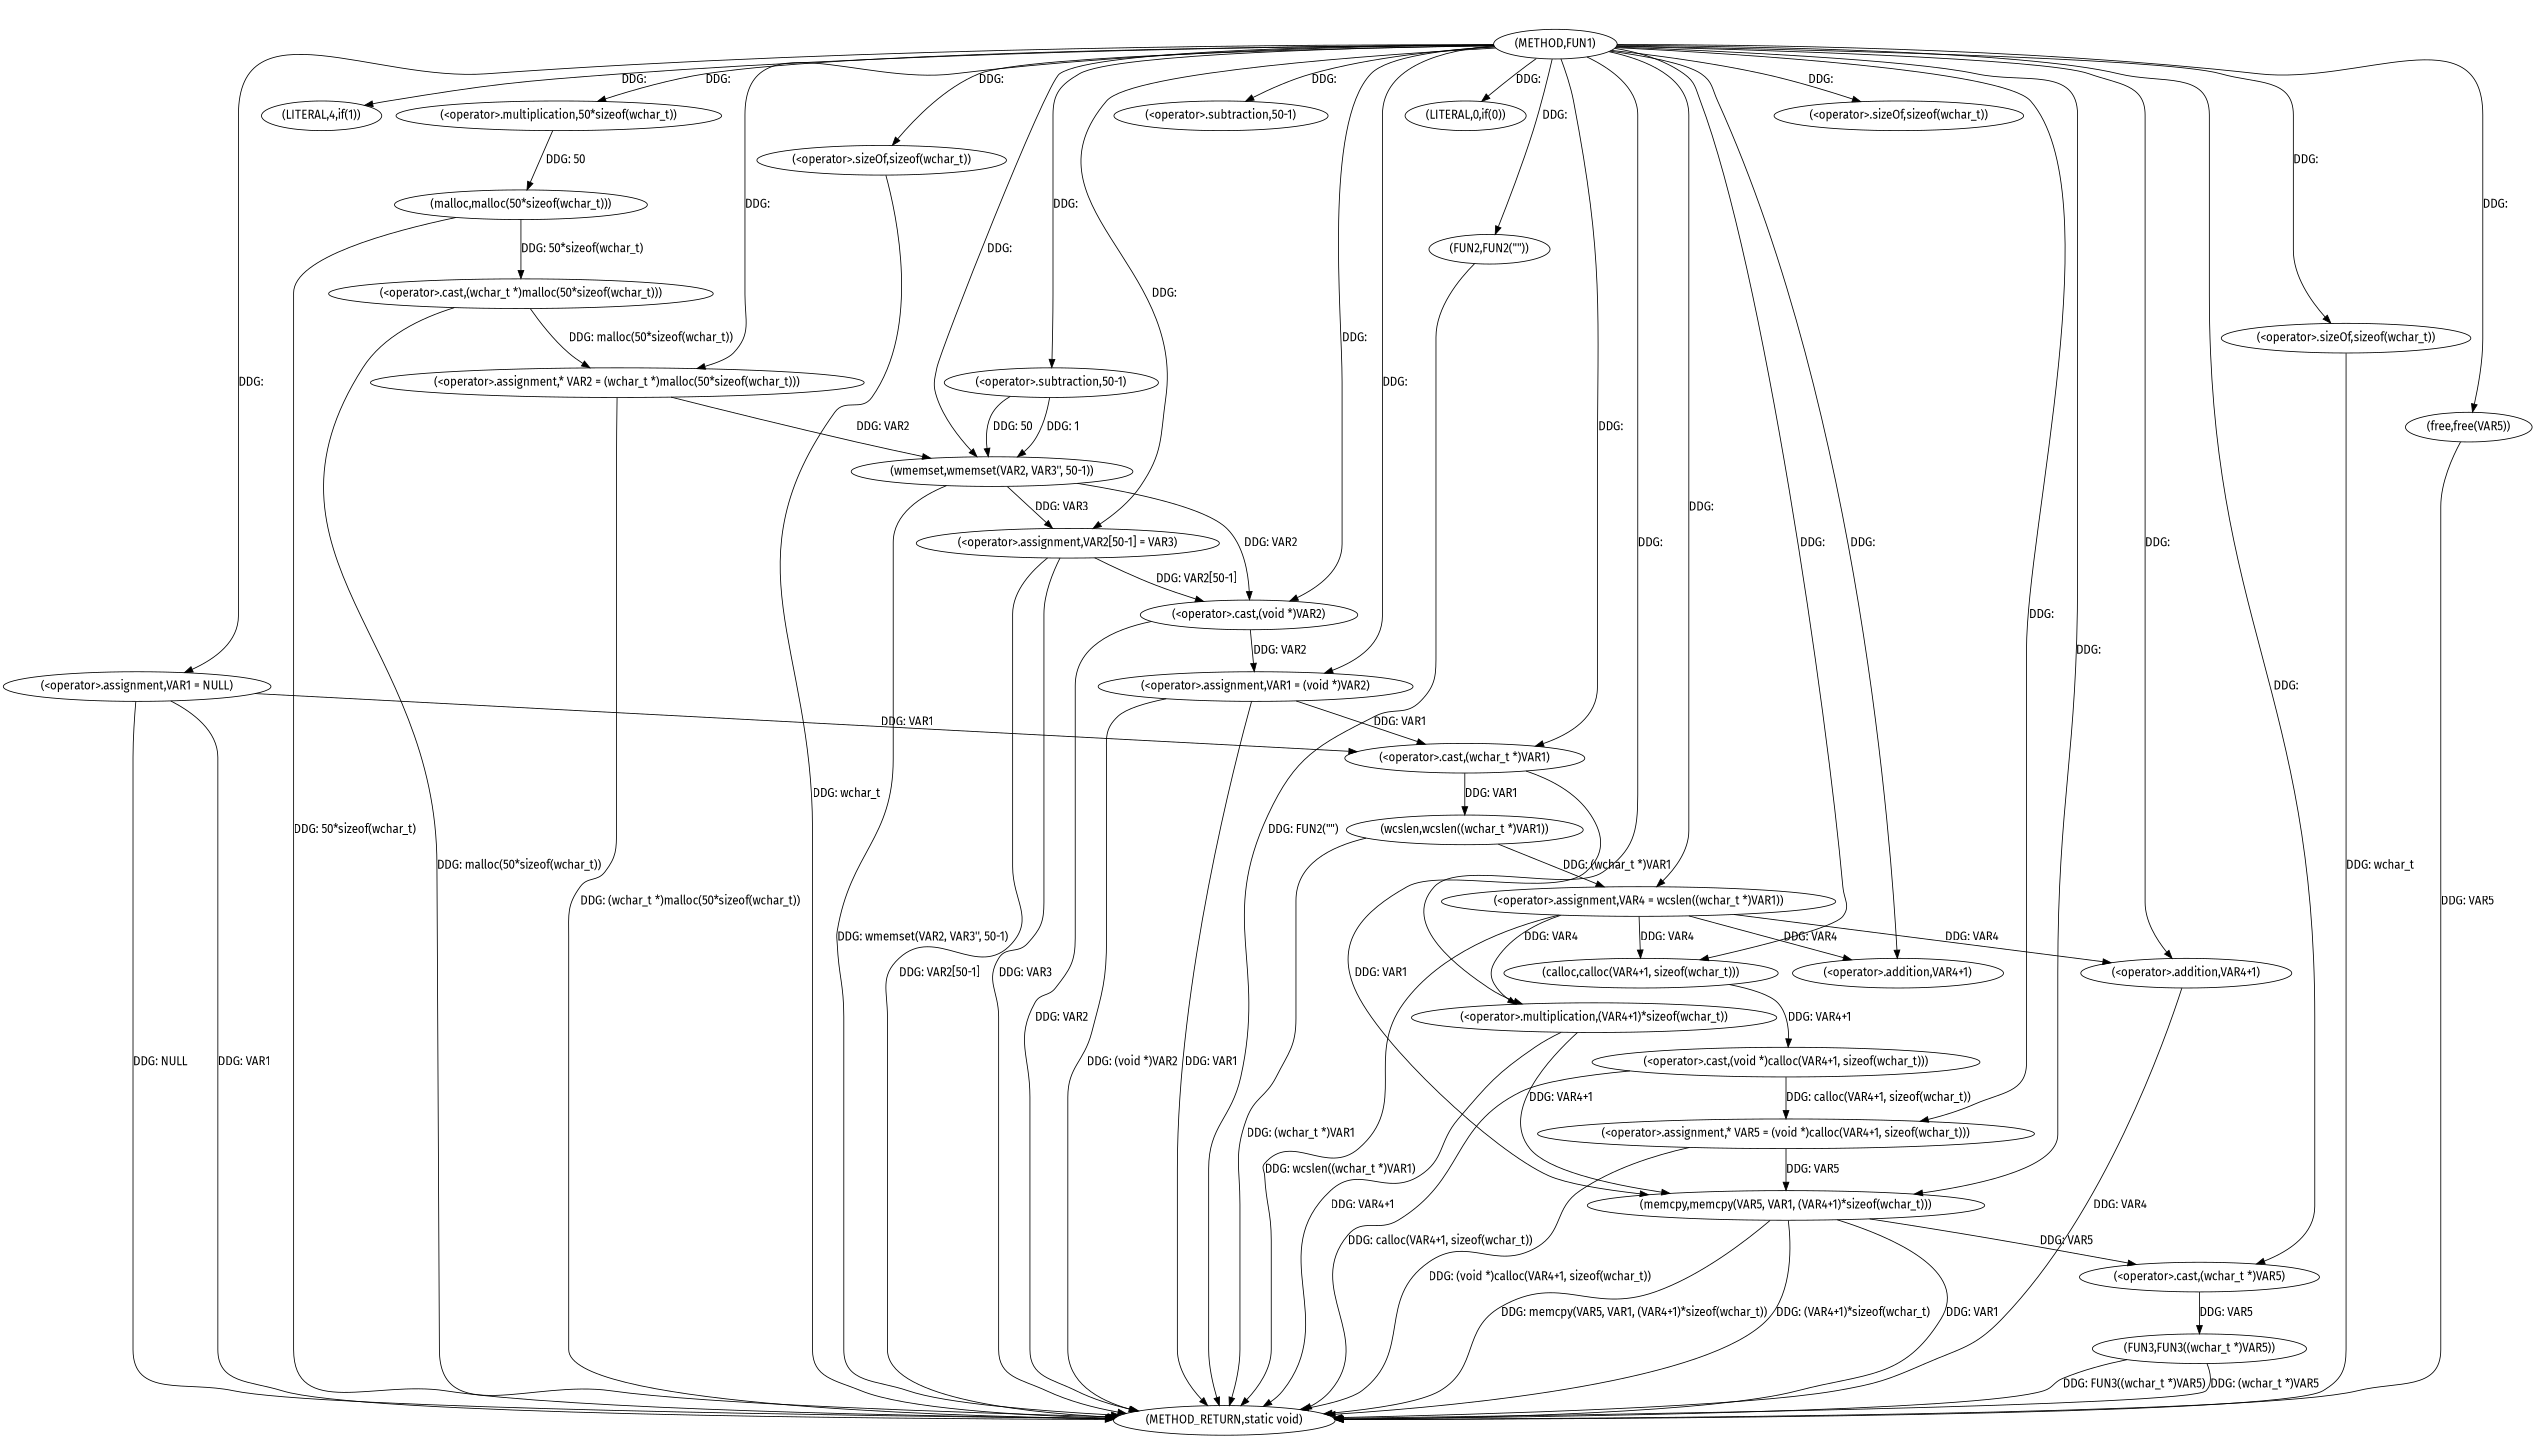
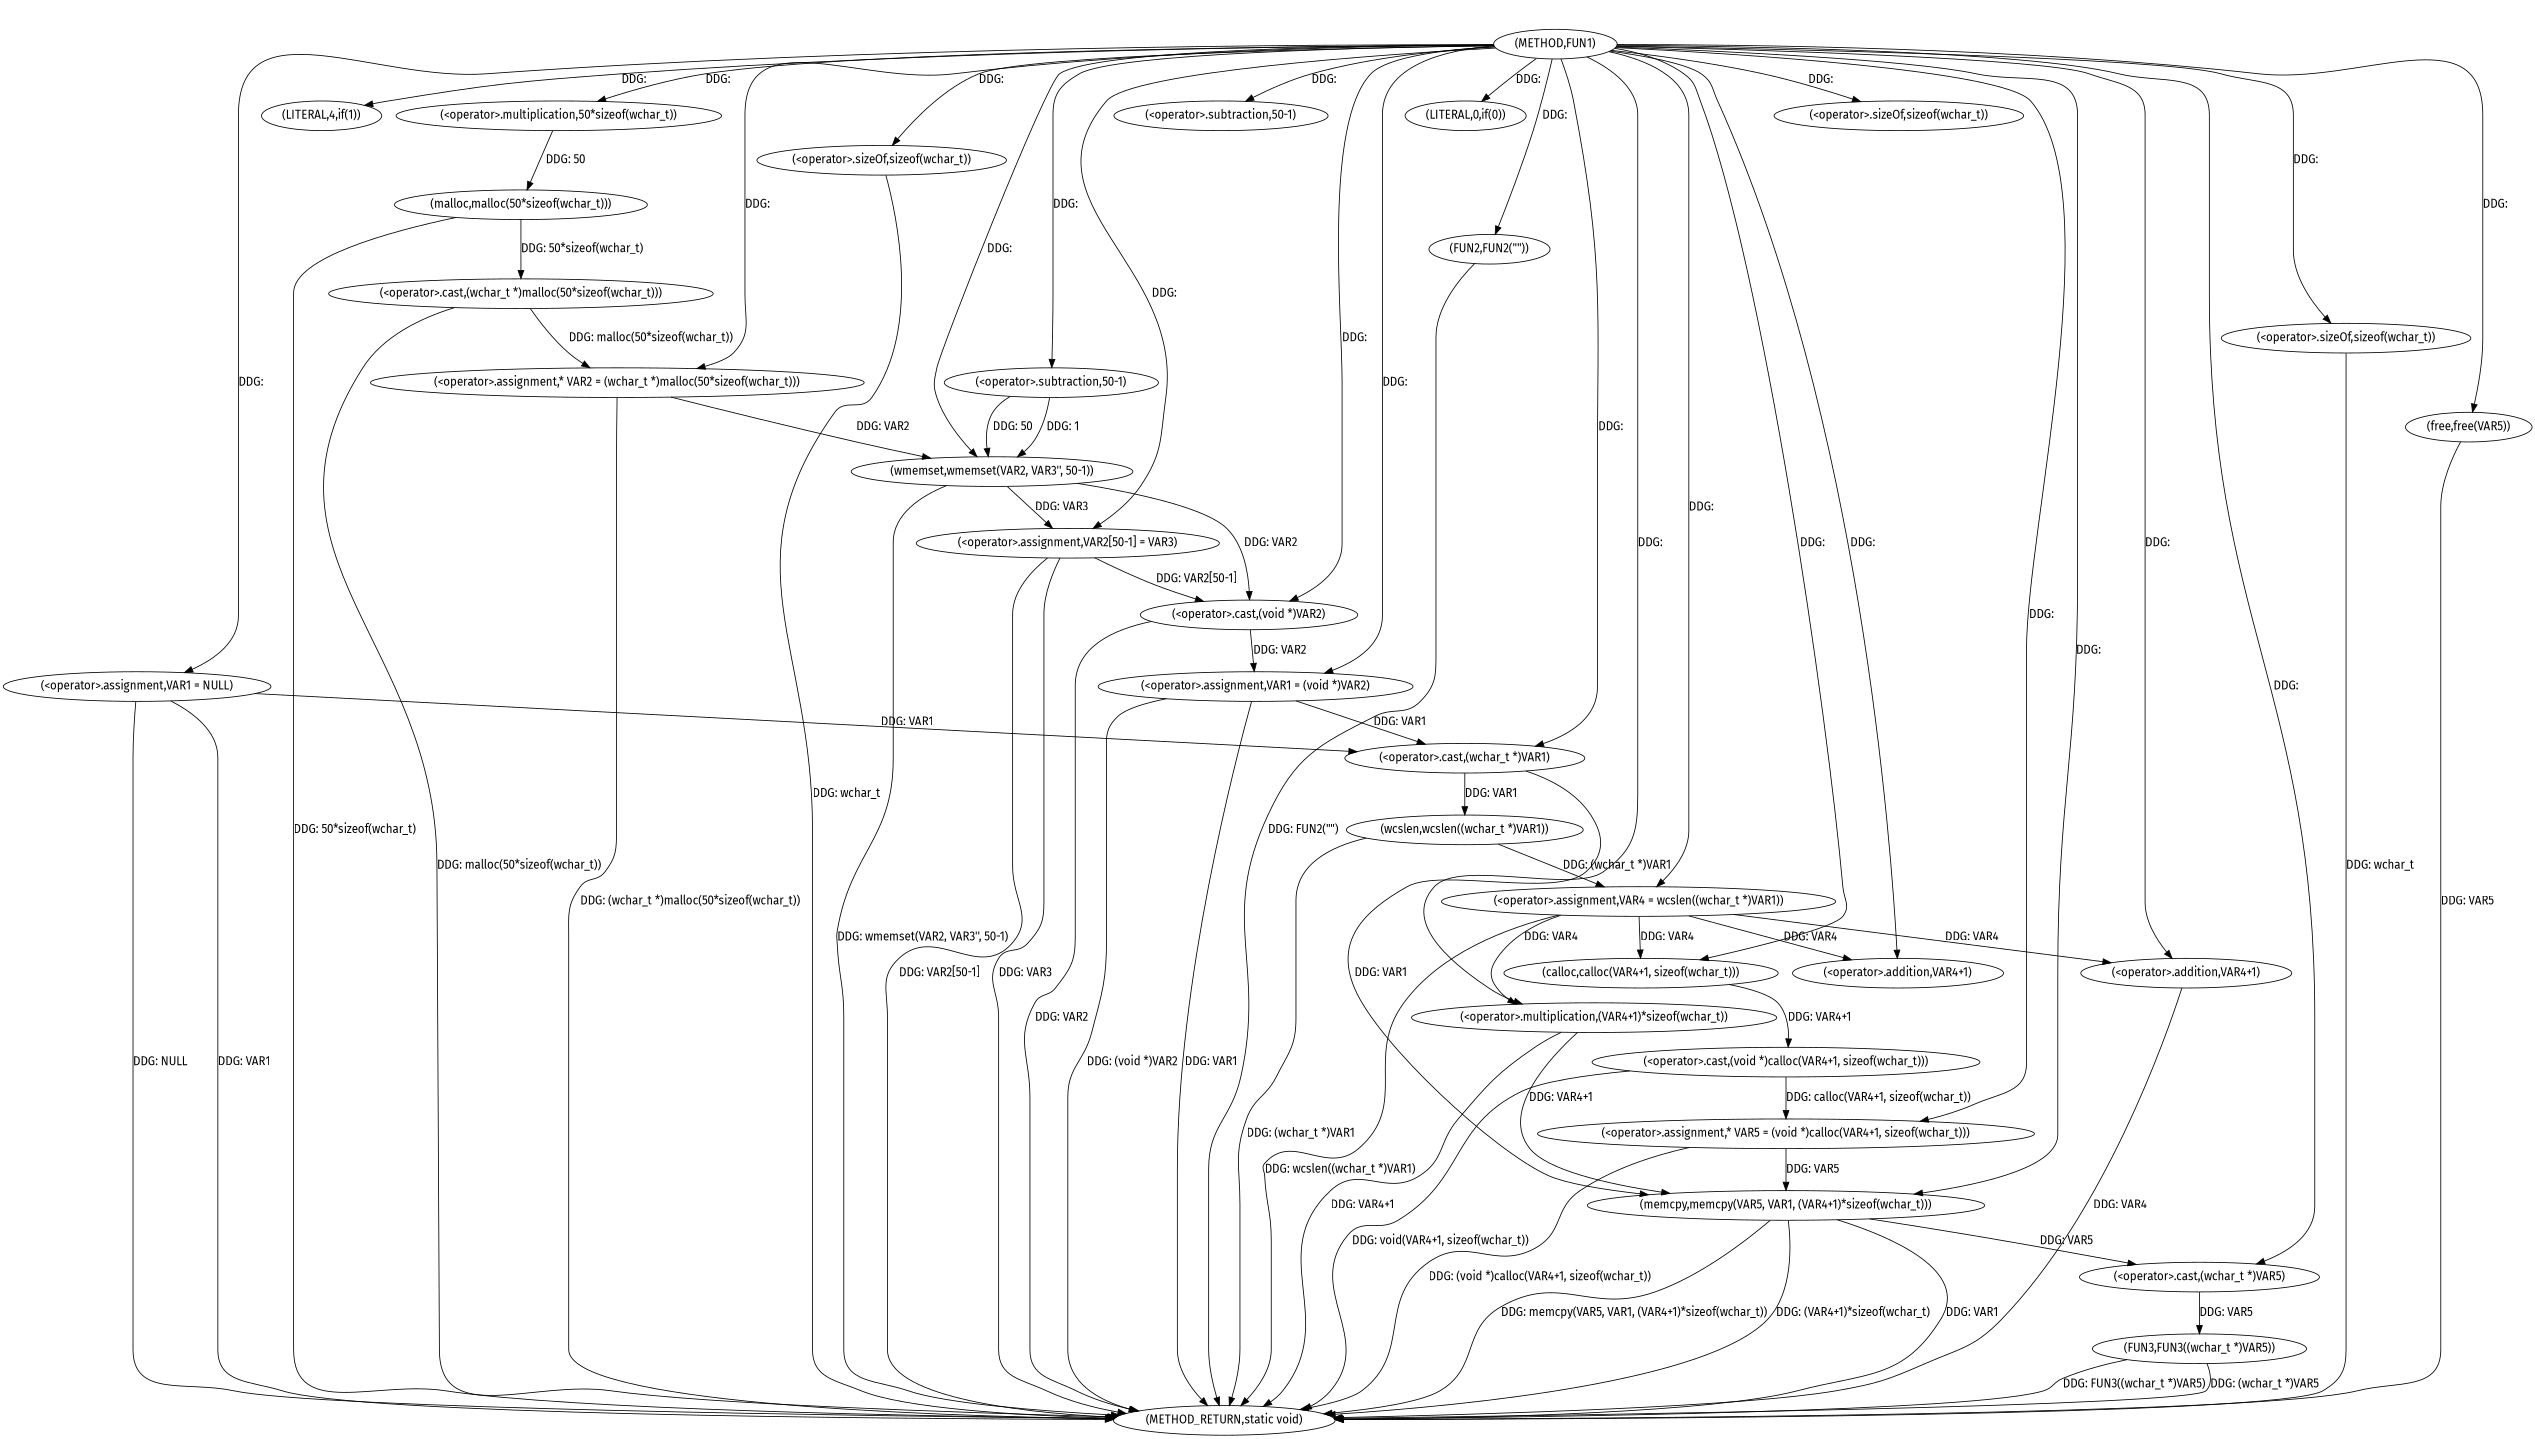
(1440, 1241) -> (1440, 1241)
